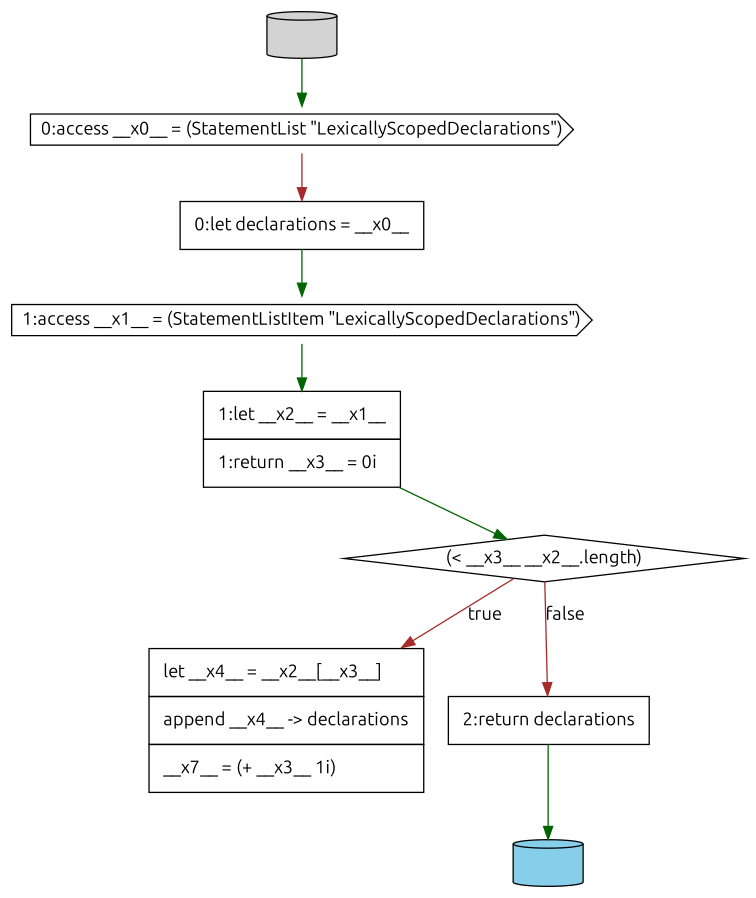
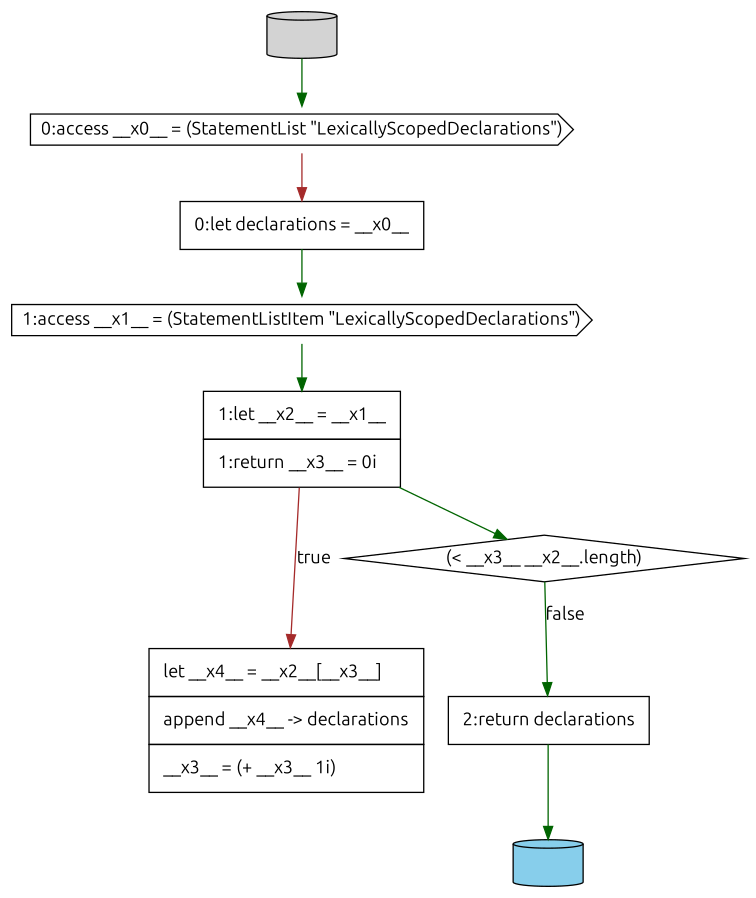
(463, 610) -> (295, 561)
(546, 632) -> (546, 632)
(250, 768) -> (250, 768)
